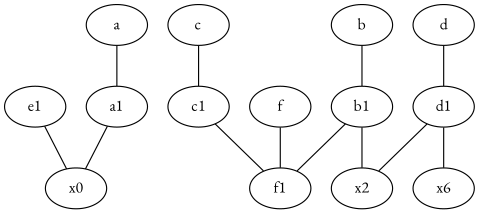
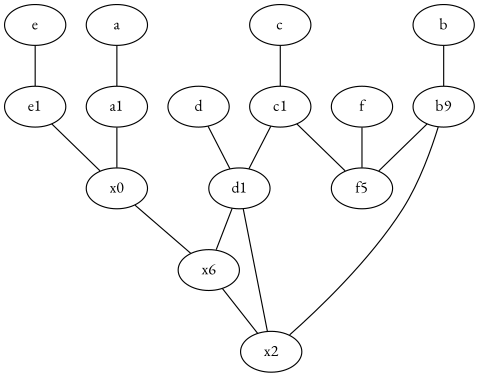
none -> (35, 25)
(362, 107) -> (444, 107)
none -> (260, 148)
(280, 188) -> (362, 188)
none -> (163, 229)
none -> (240, 311)
